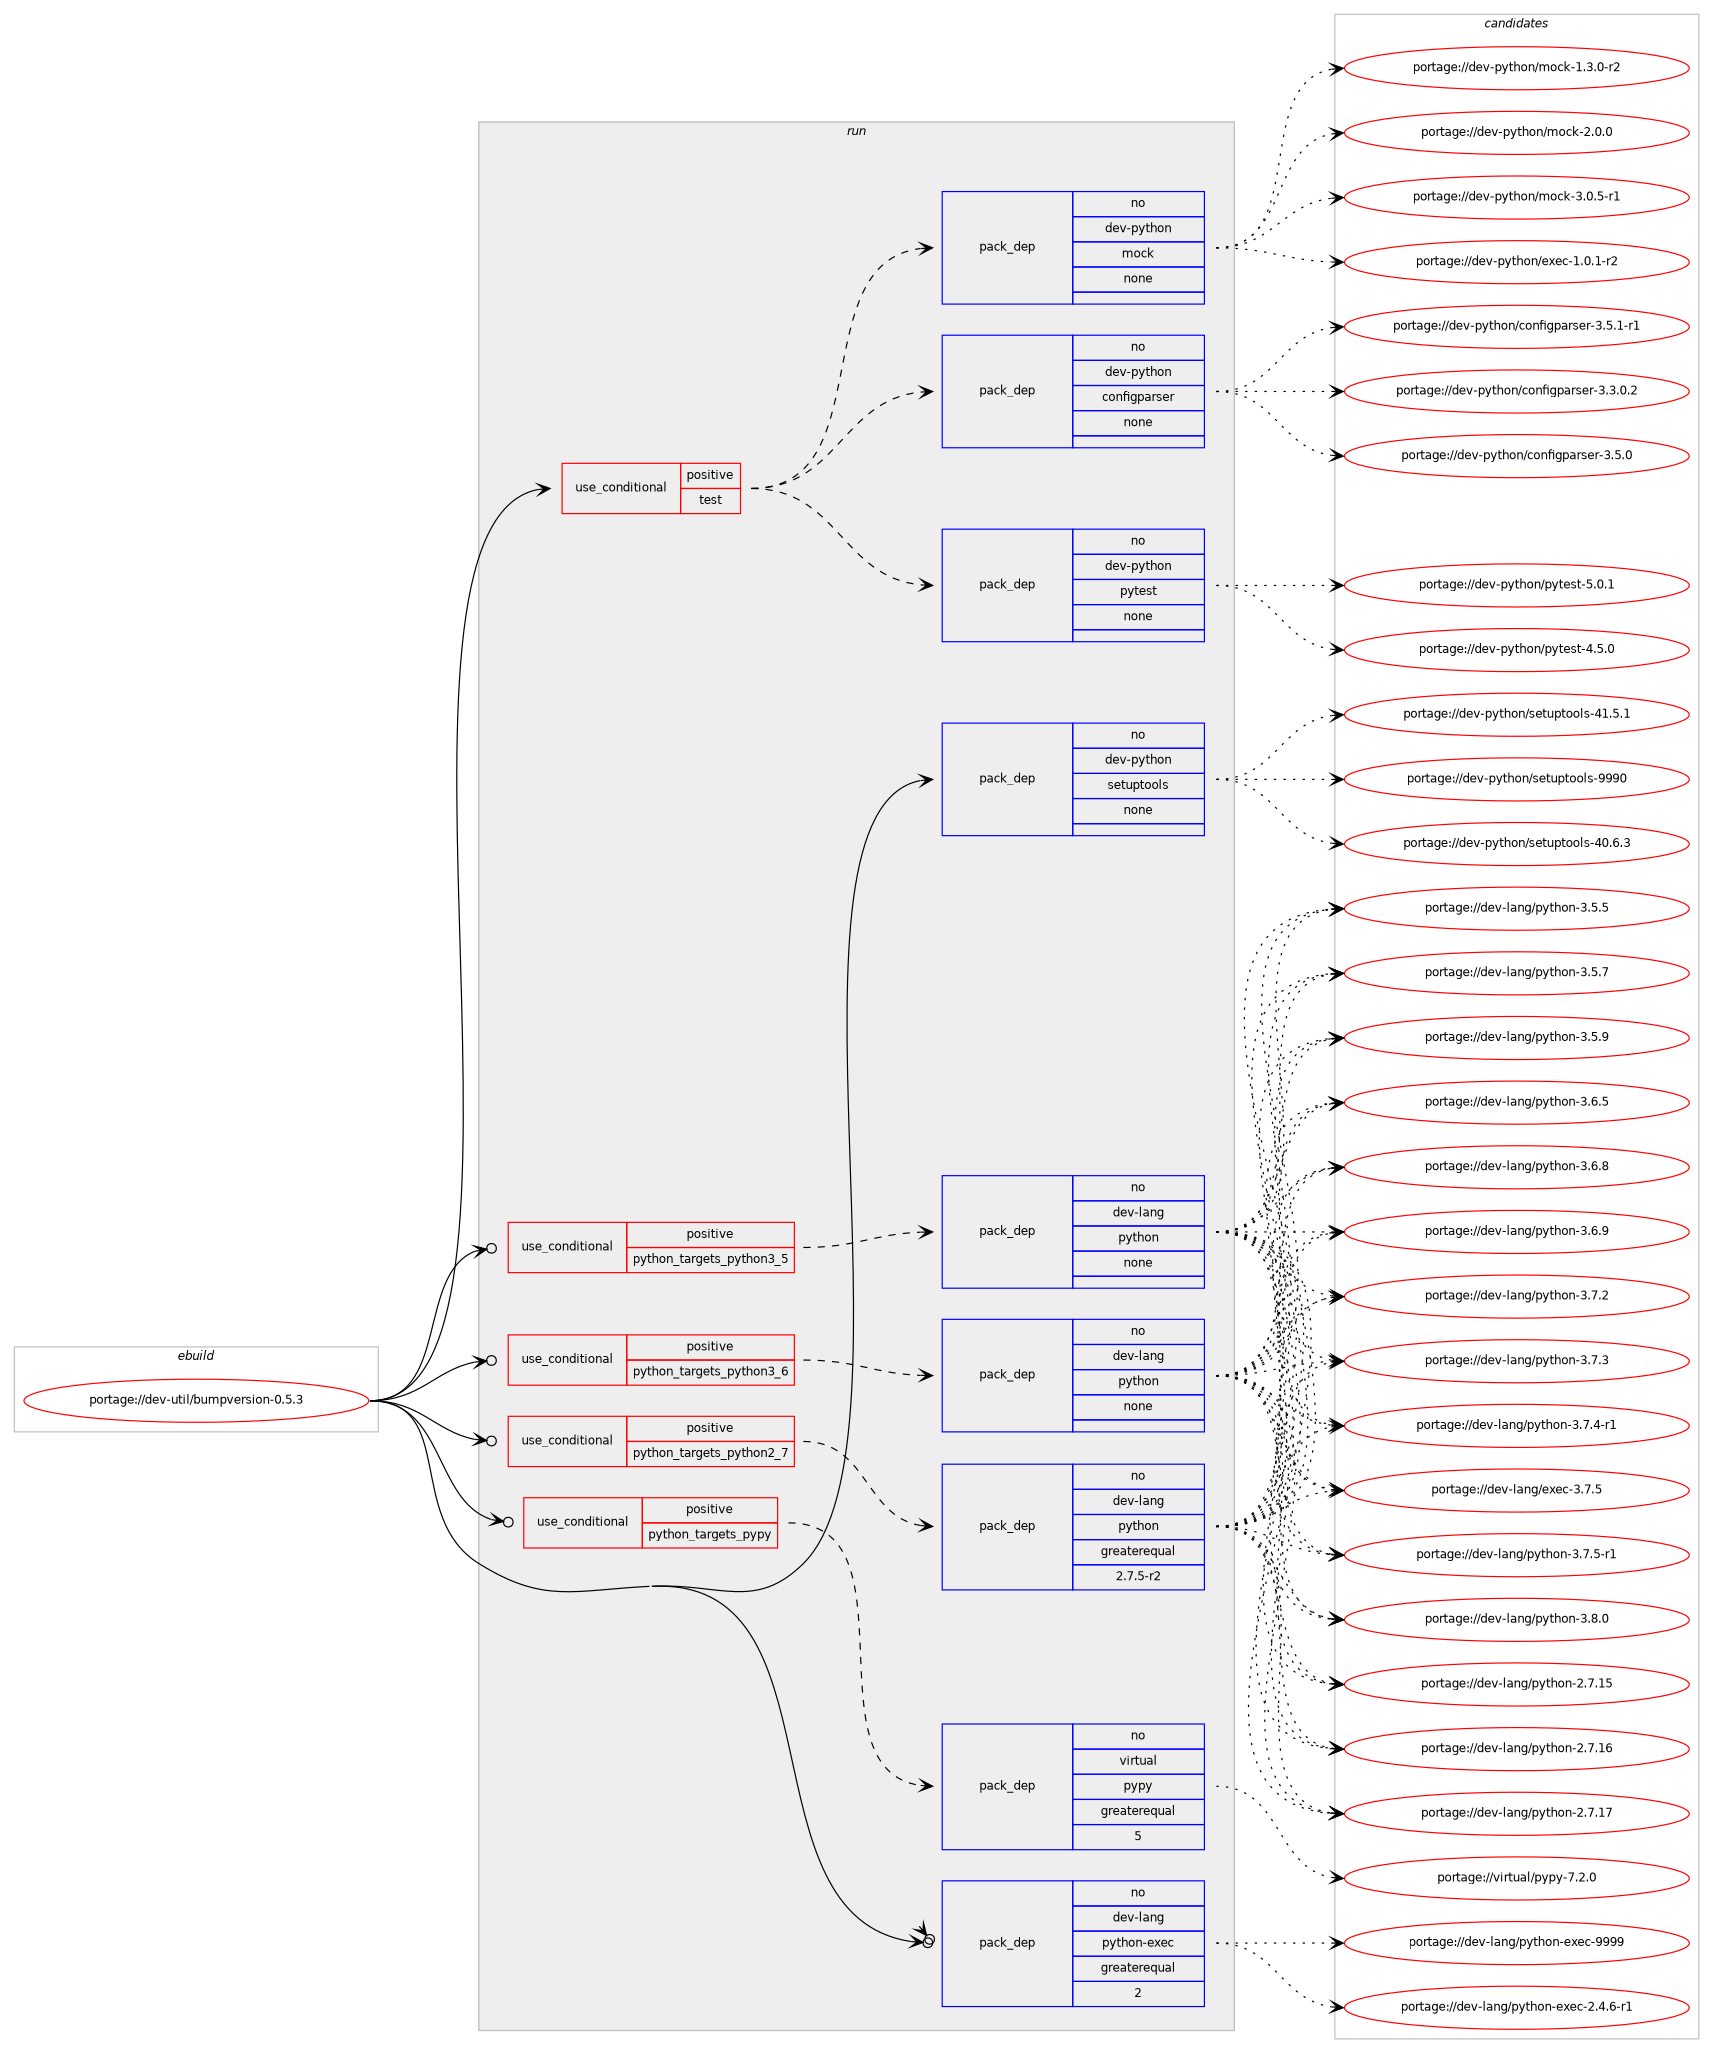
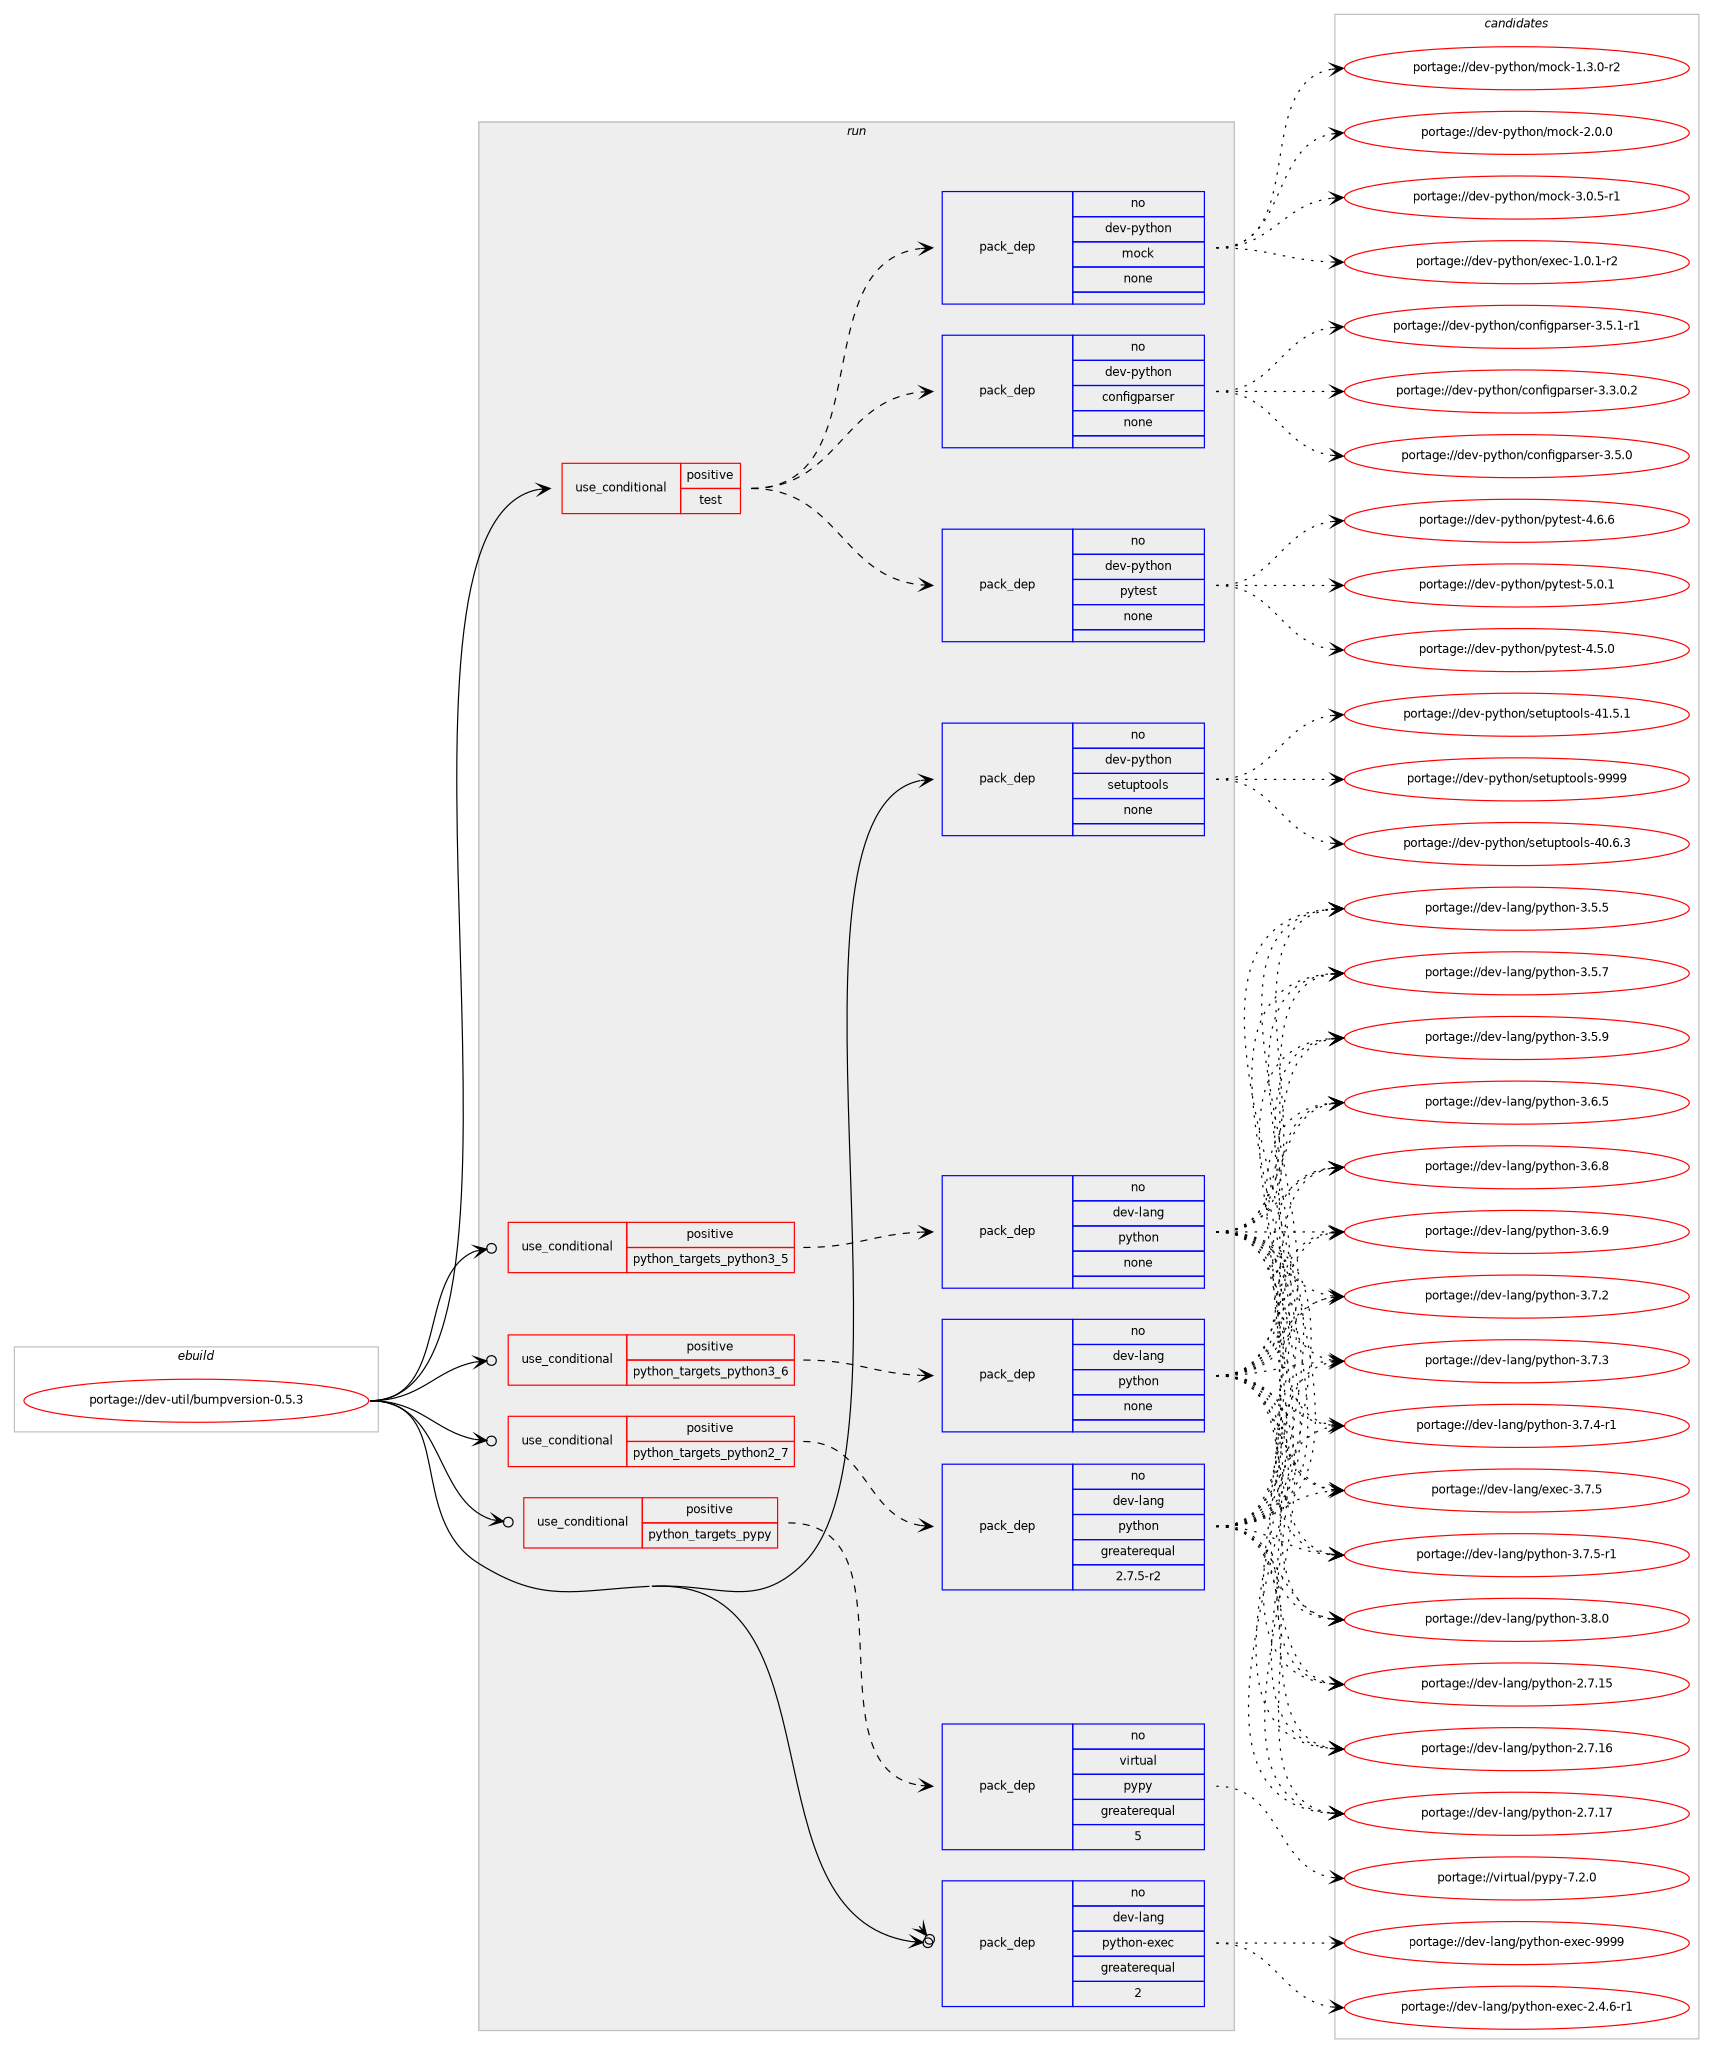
none -> (1517, 521)
(1517, 779) -> (1517, 779)
